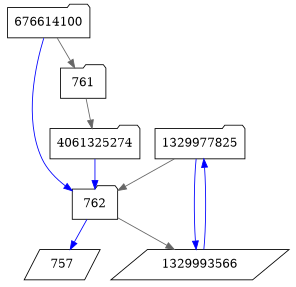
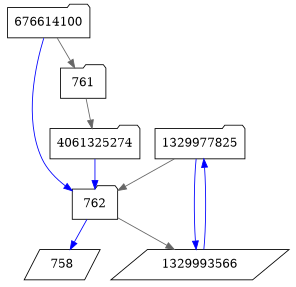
(62, 265) -> (62, 265)
